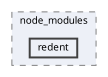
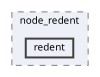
(54, 21) -> (50, 21)
